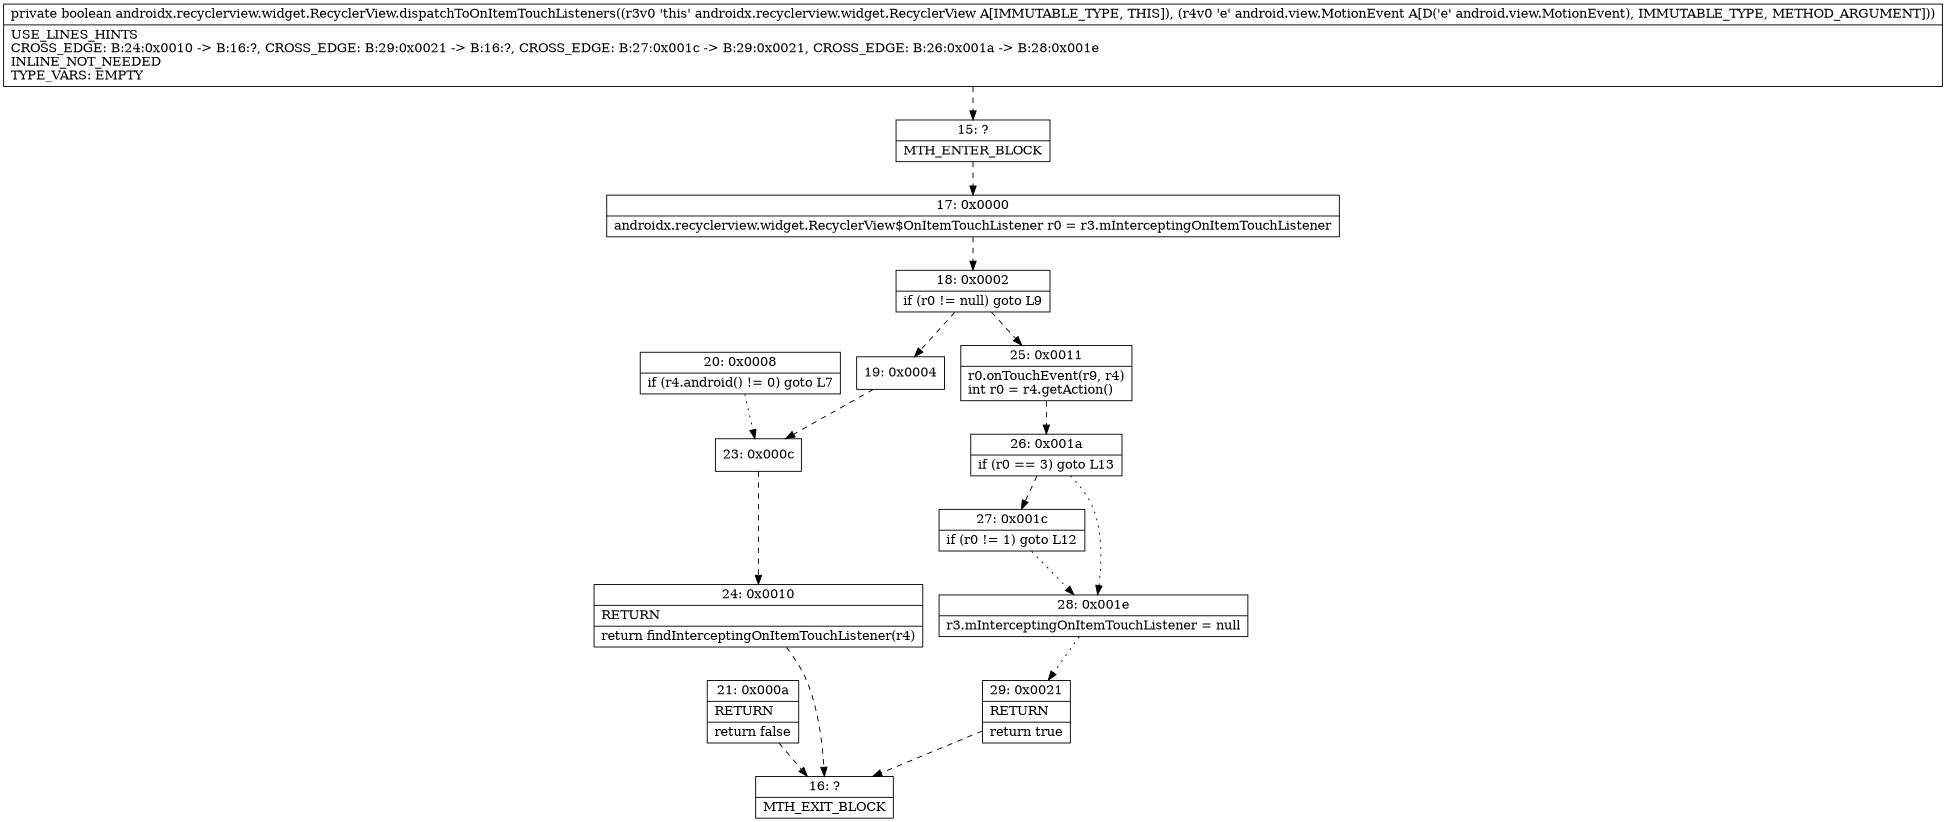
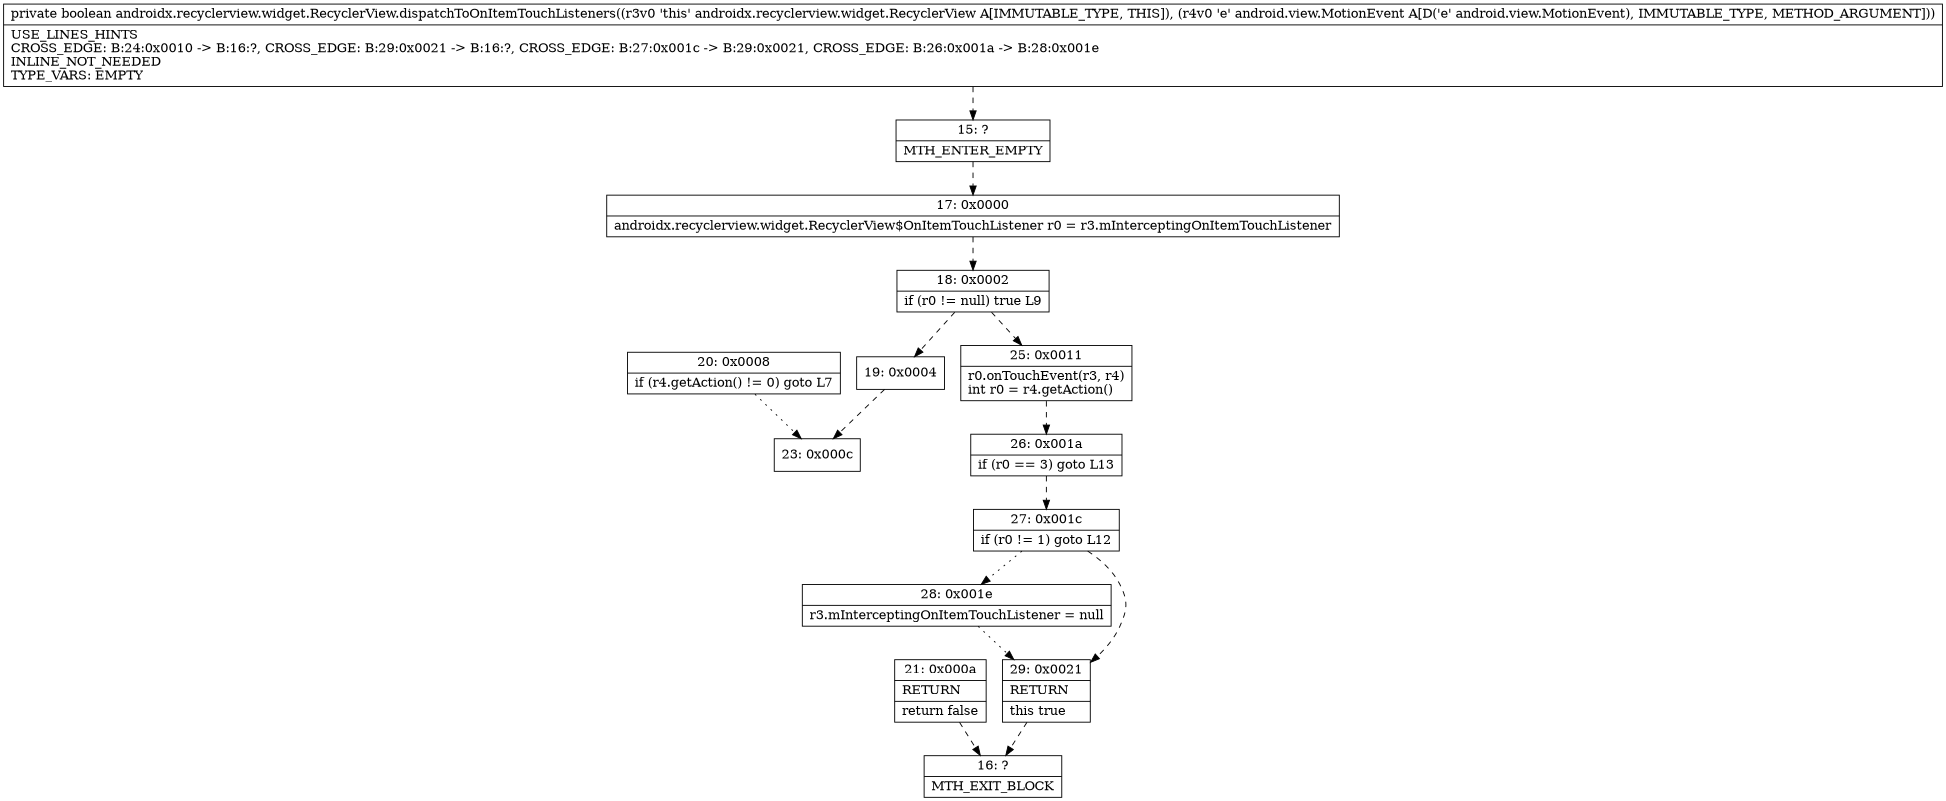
(973, 151) -> (973, 151)
(973, 301) -> (973, 301)
(1046, 376) -> (1046, 376)
(740, 383) -> (734, 383)
(1098, 527) -> none
none -> (1126, 601)
(758, 616) -> none
(1026, 732) -> (1038, 711)
